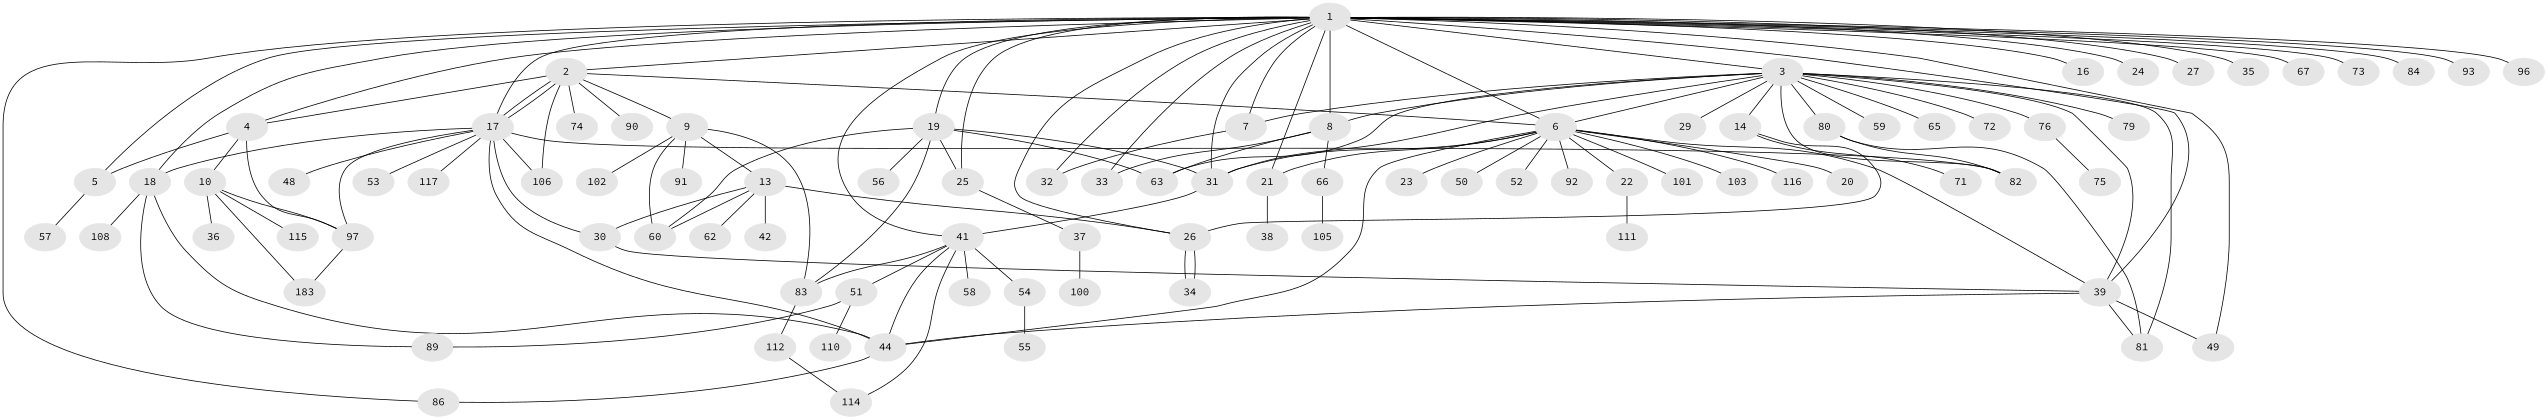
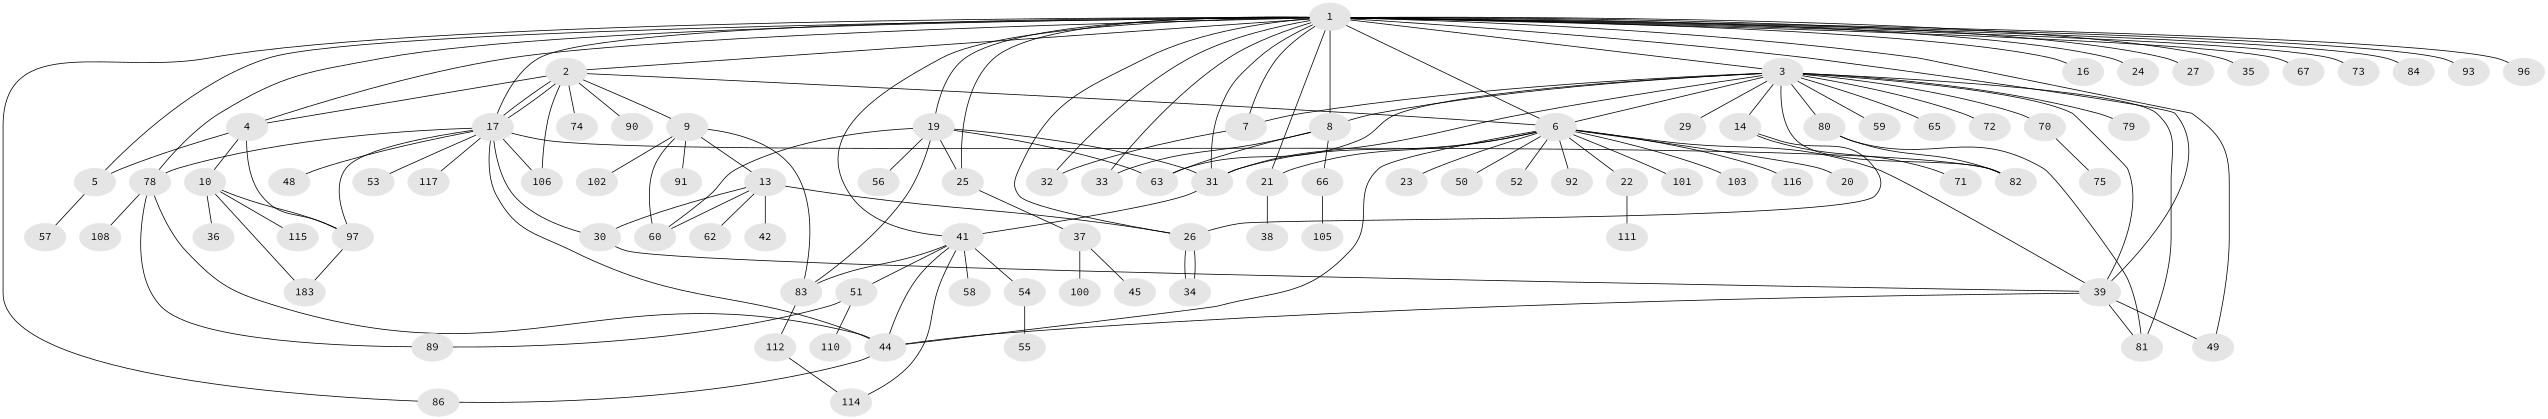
(2045, 127) -> (2045, 127)
(150, 182) -> (150, 182)
none -> (1135, 292)
